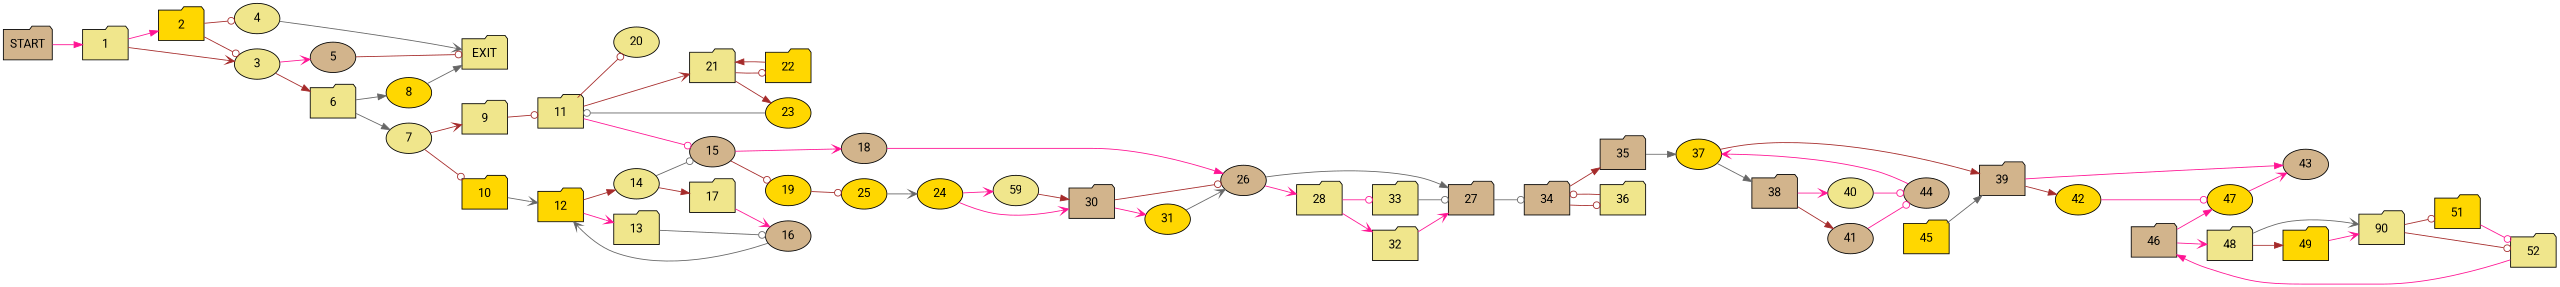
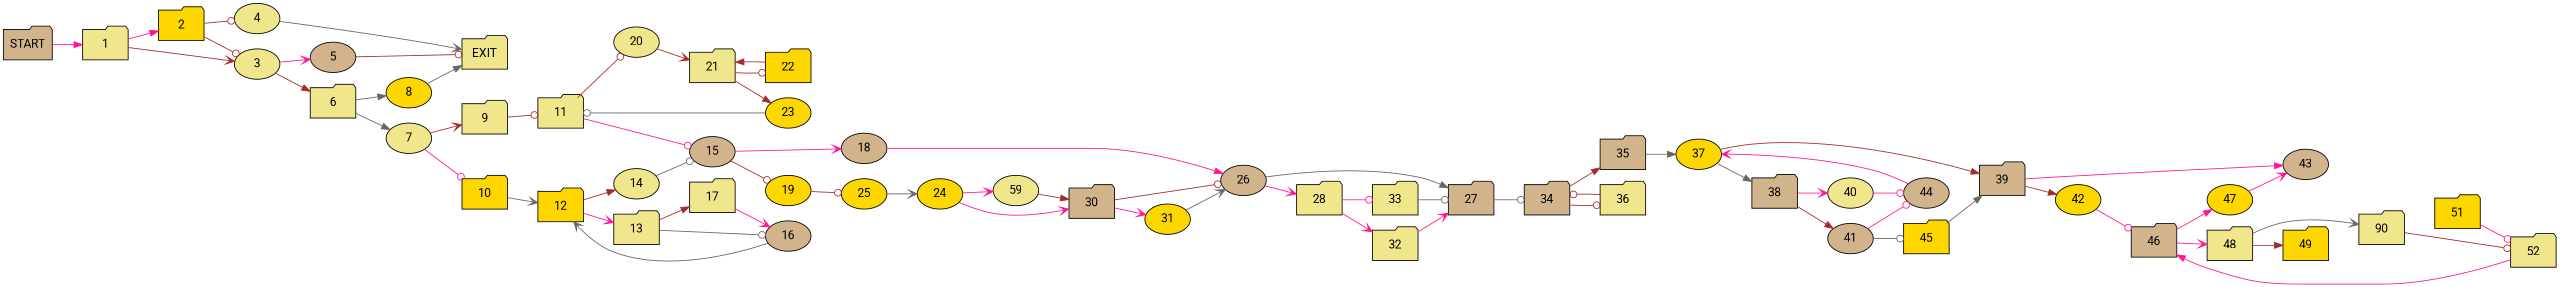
(633, 91) -> (669, 53)
(441, 162) -> (441, 162)
(670, 190) -> (671, 215)
(2151, 200) -> (2110, 218)
(2416, 222) -> none
(2340, 238) -> none
none -> (1885, 239)
